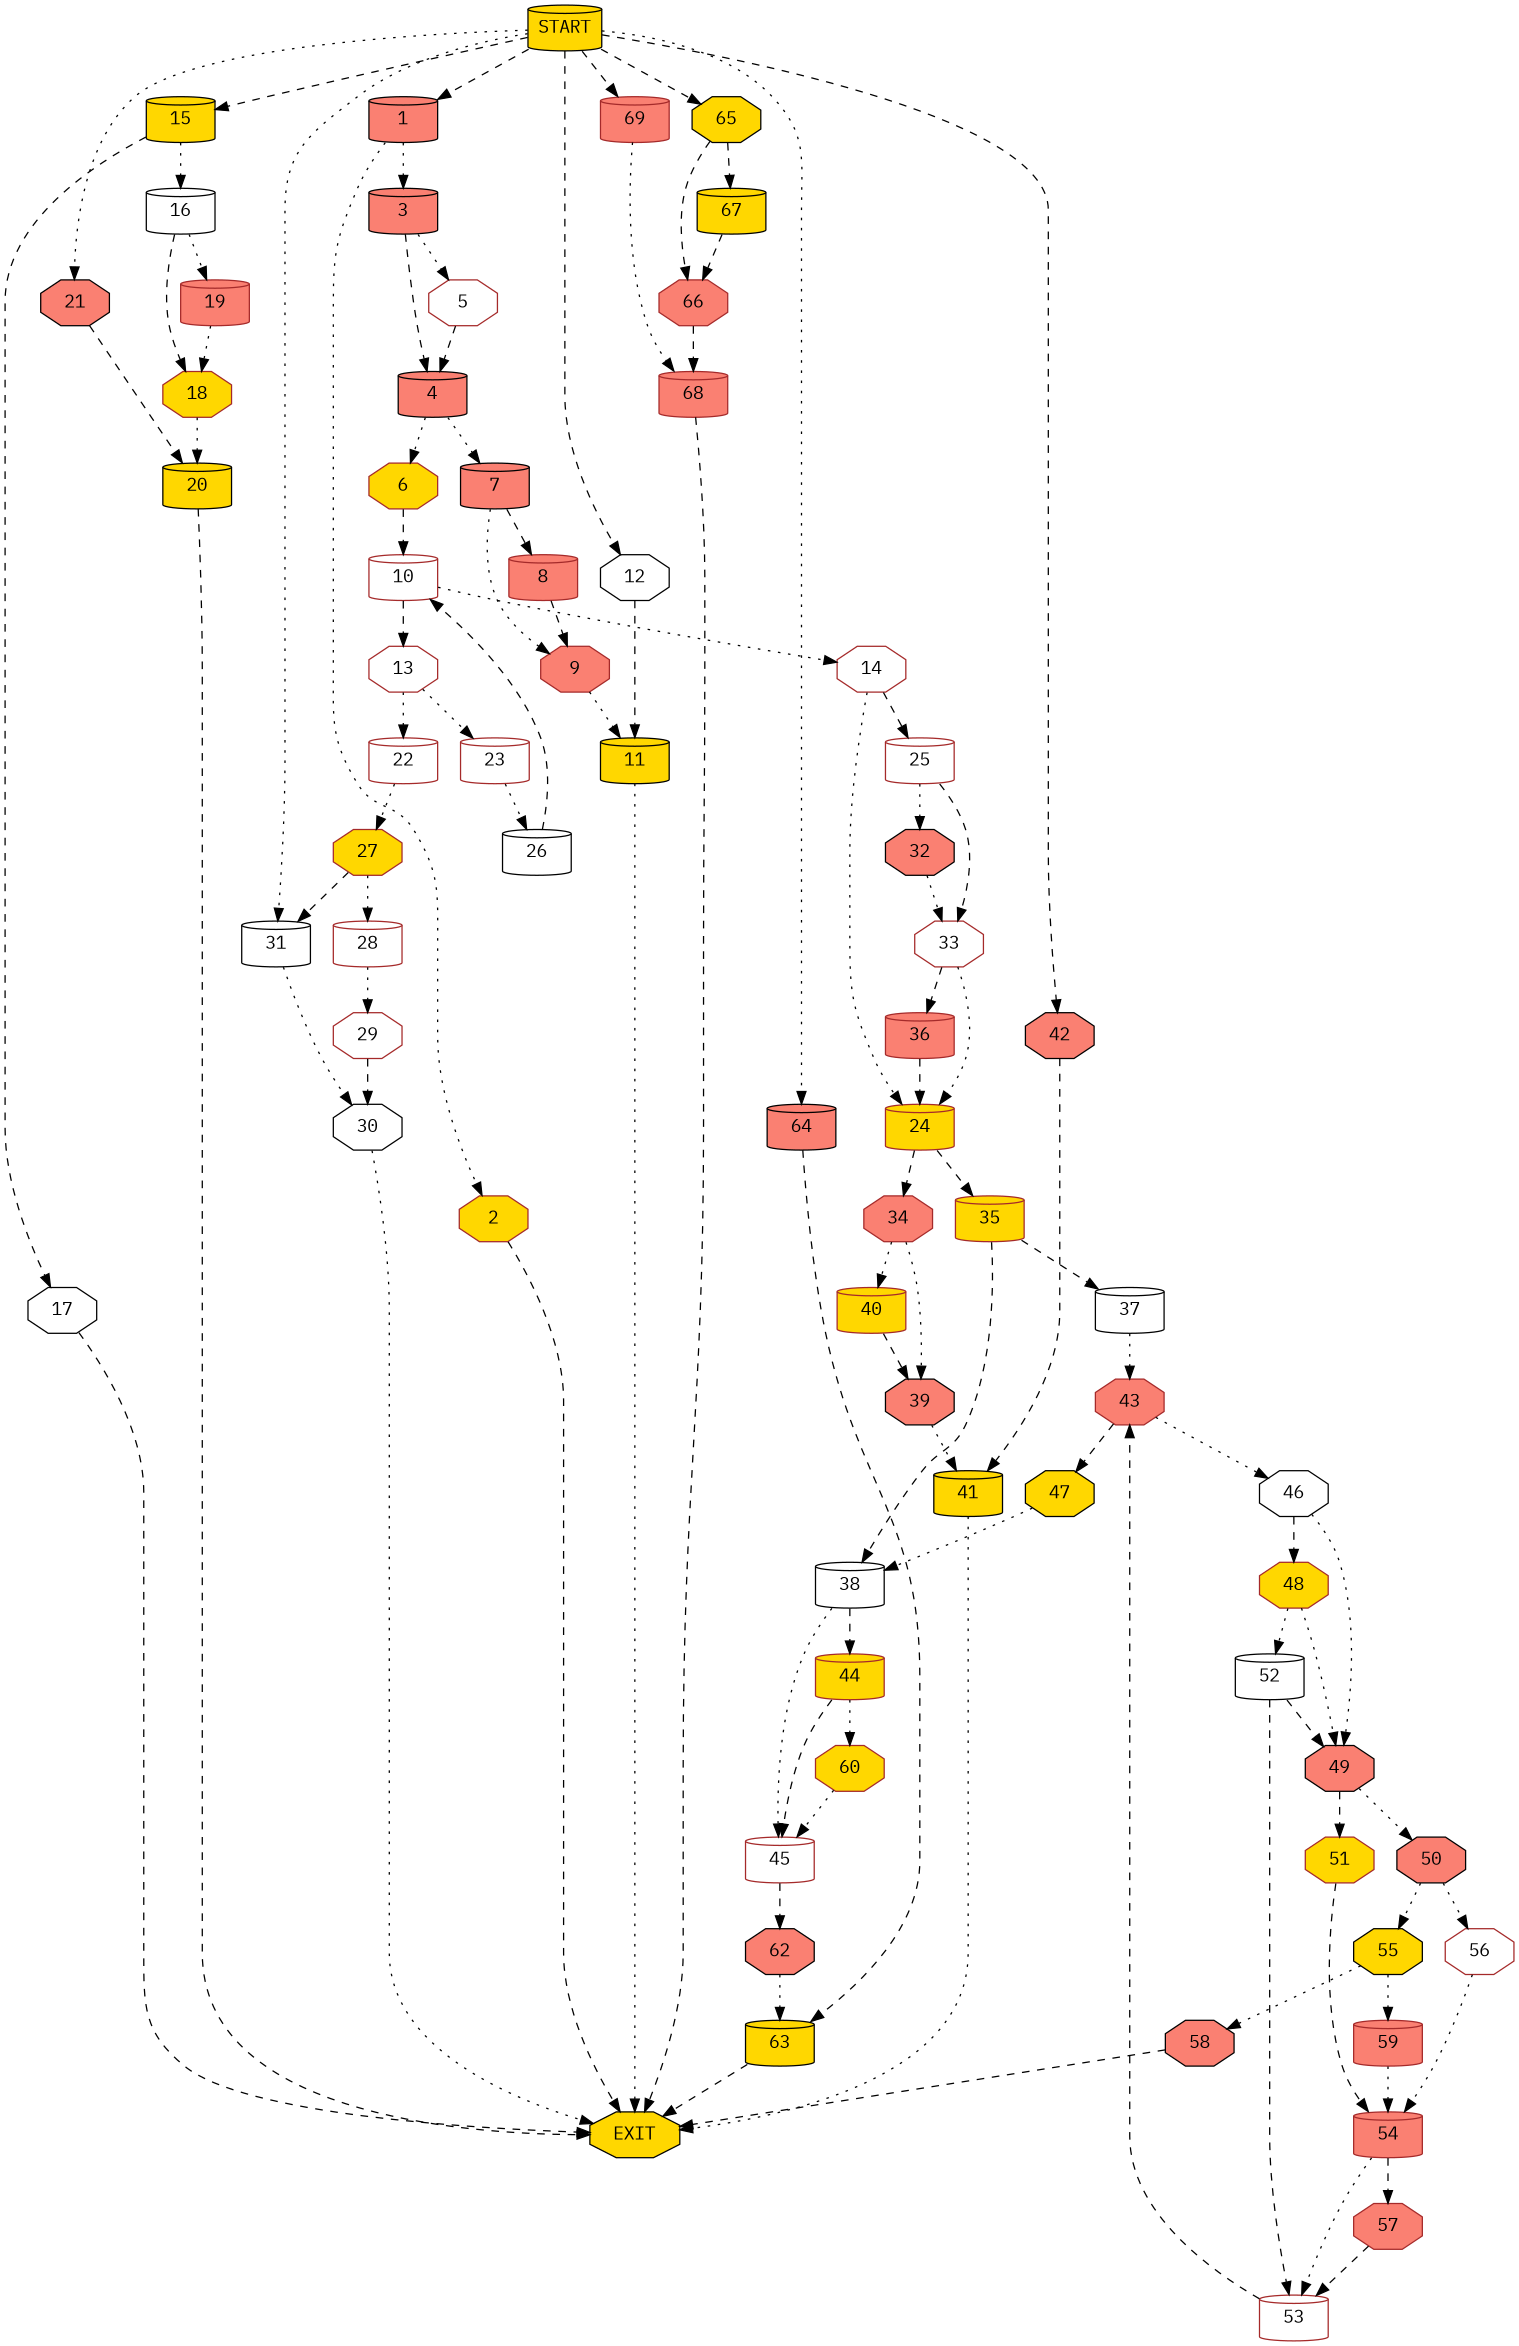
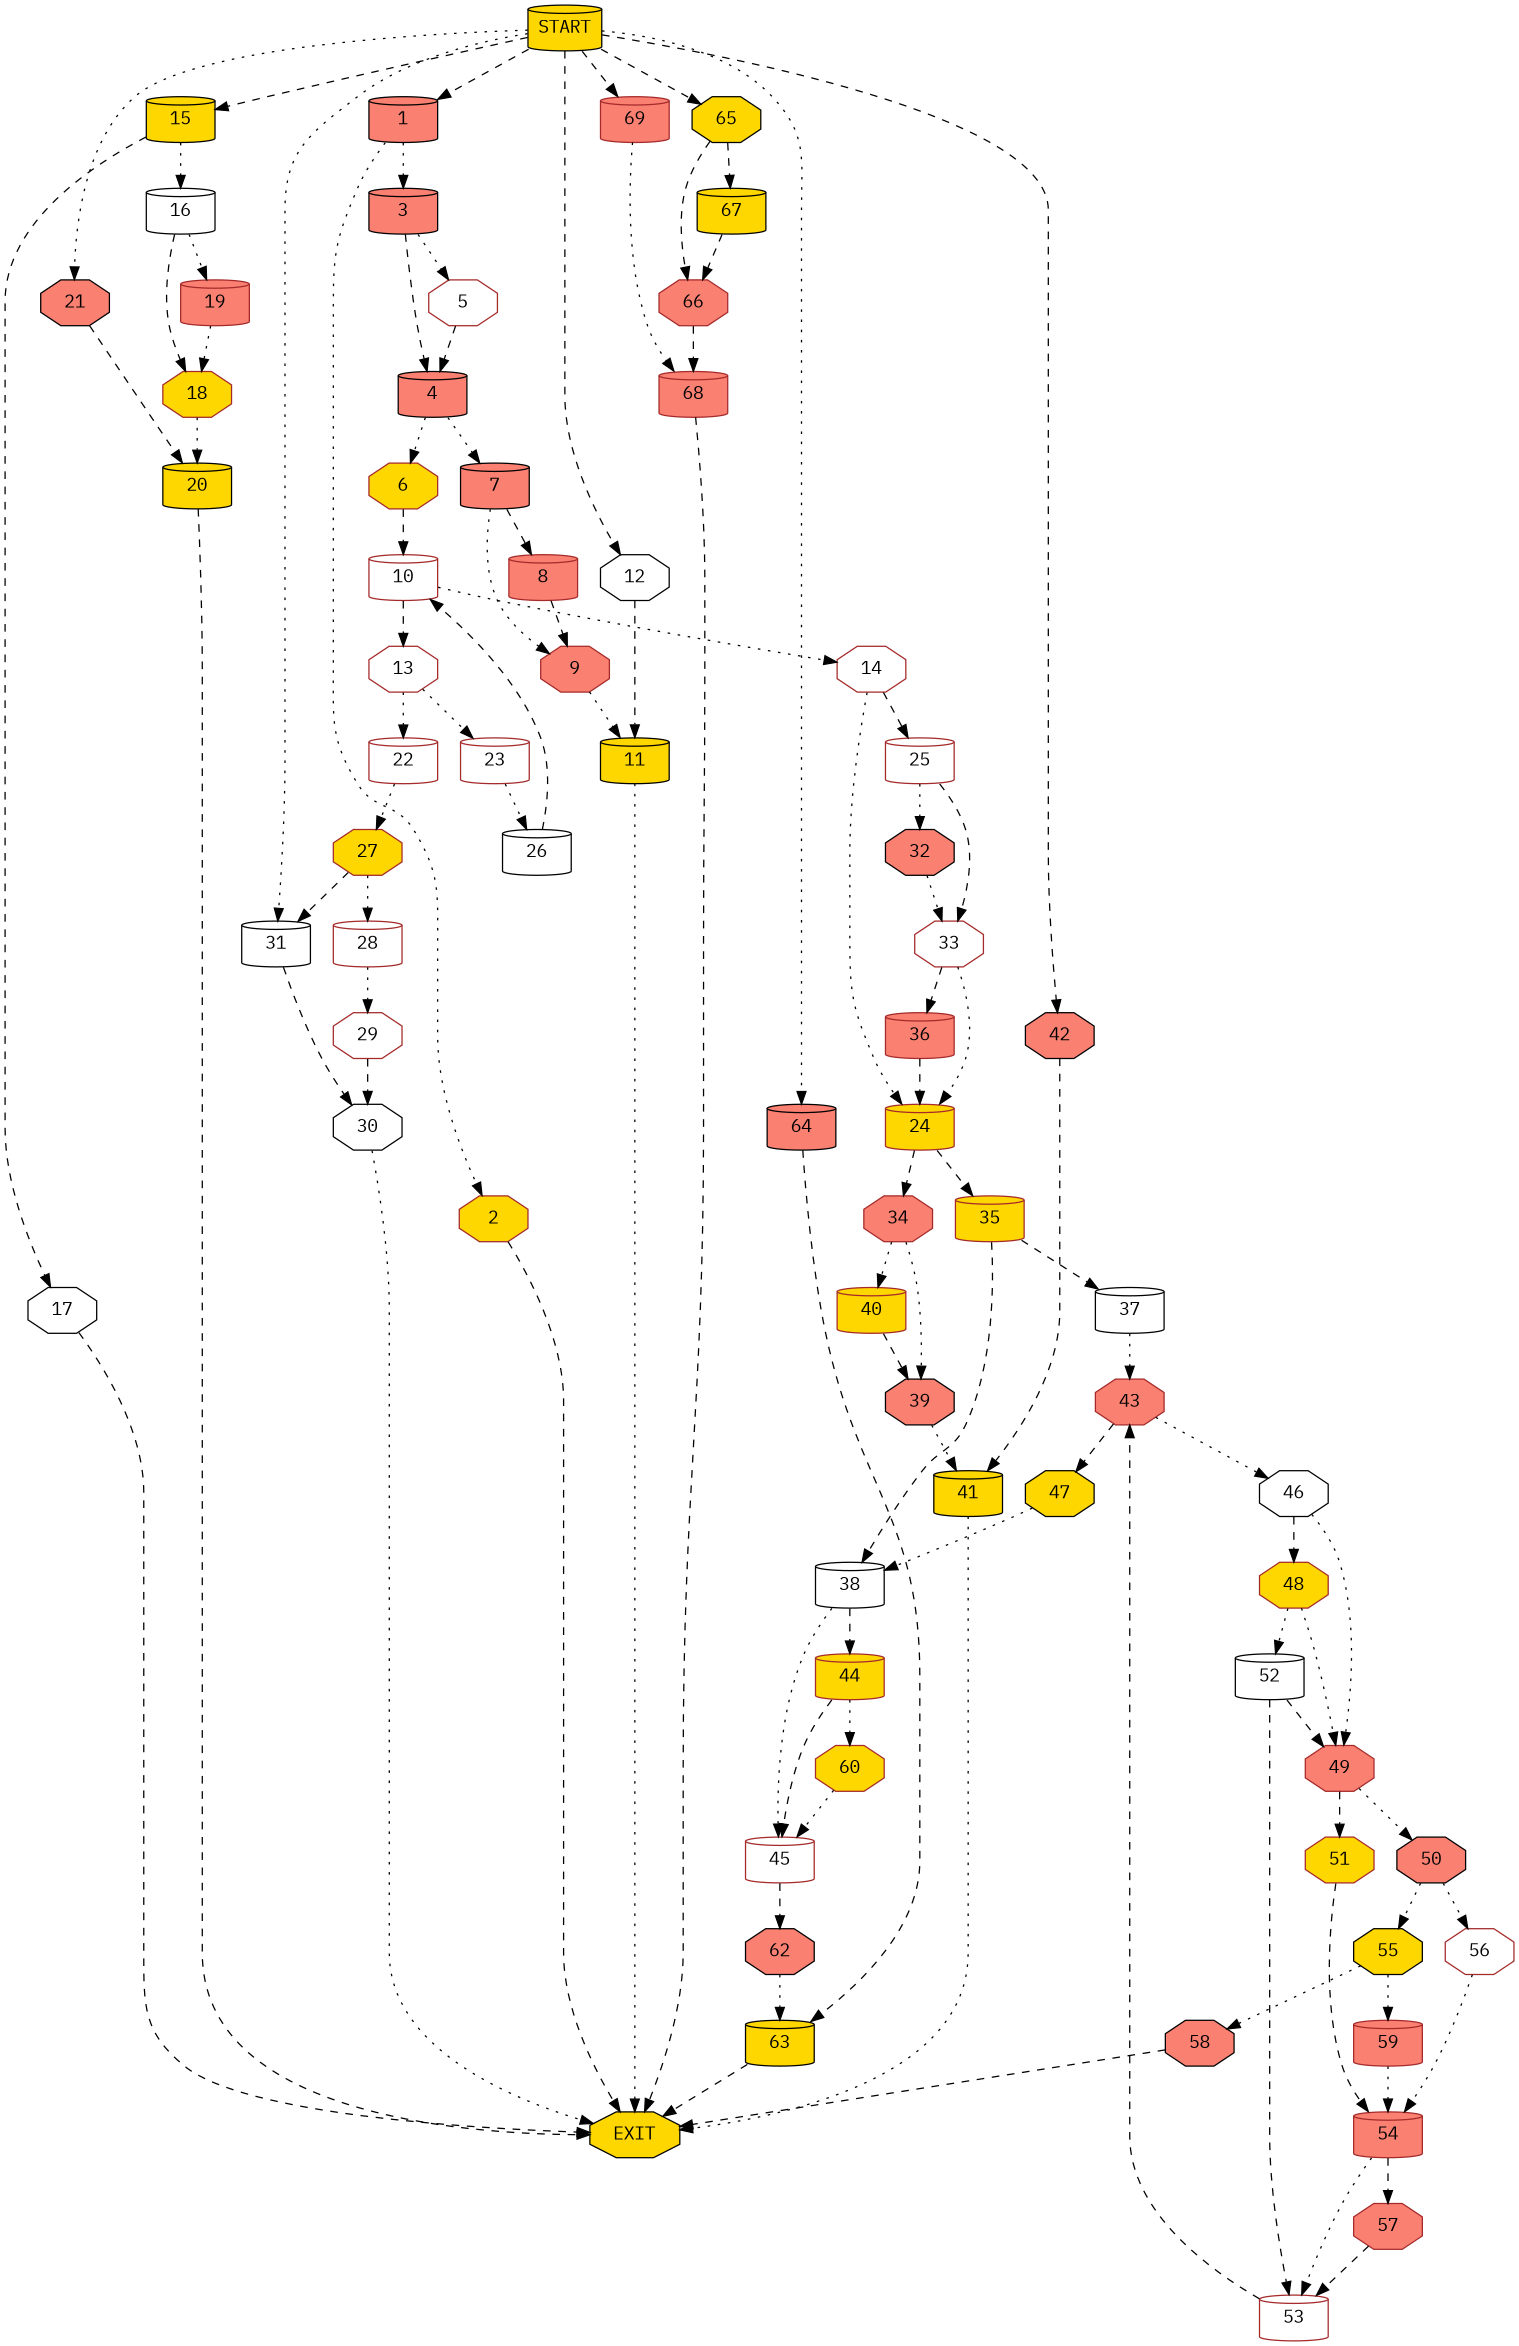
(309, 1033) -> (309, 1033)
(1340, 1768) -> (1340, 1768)
